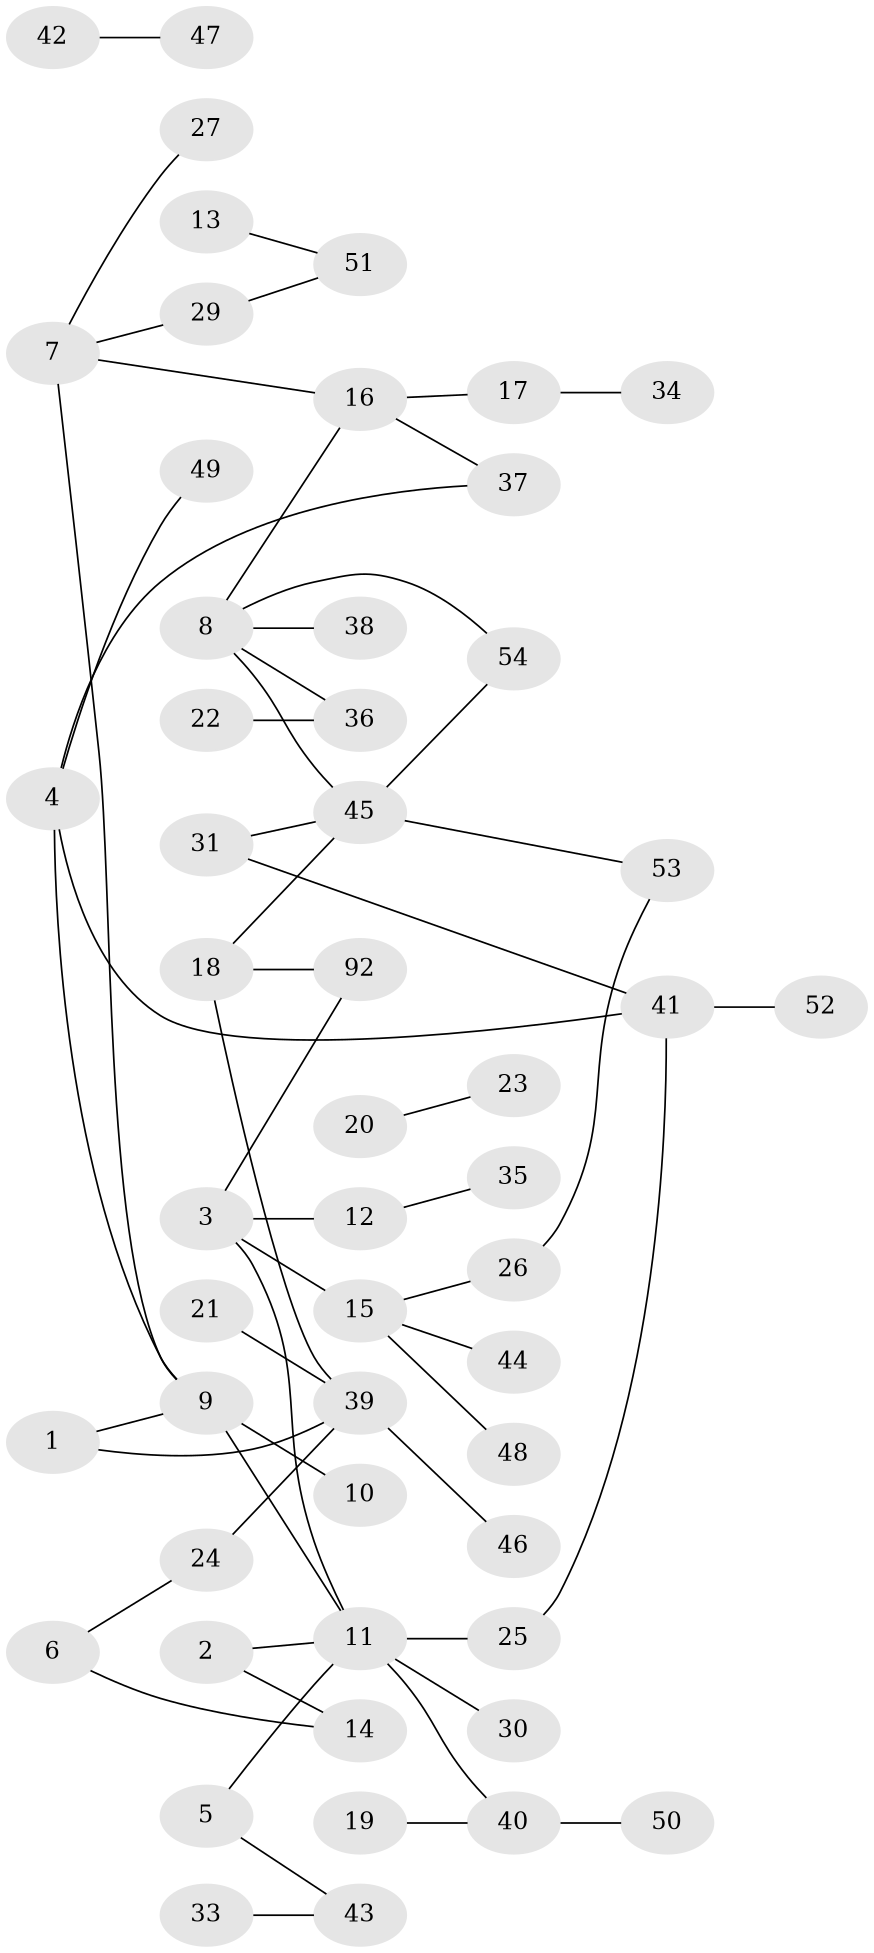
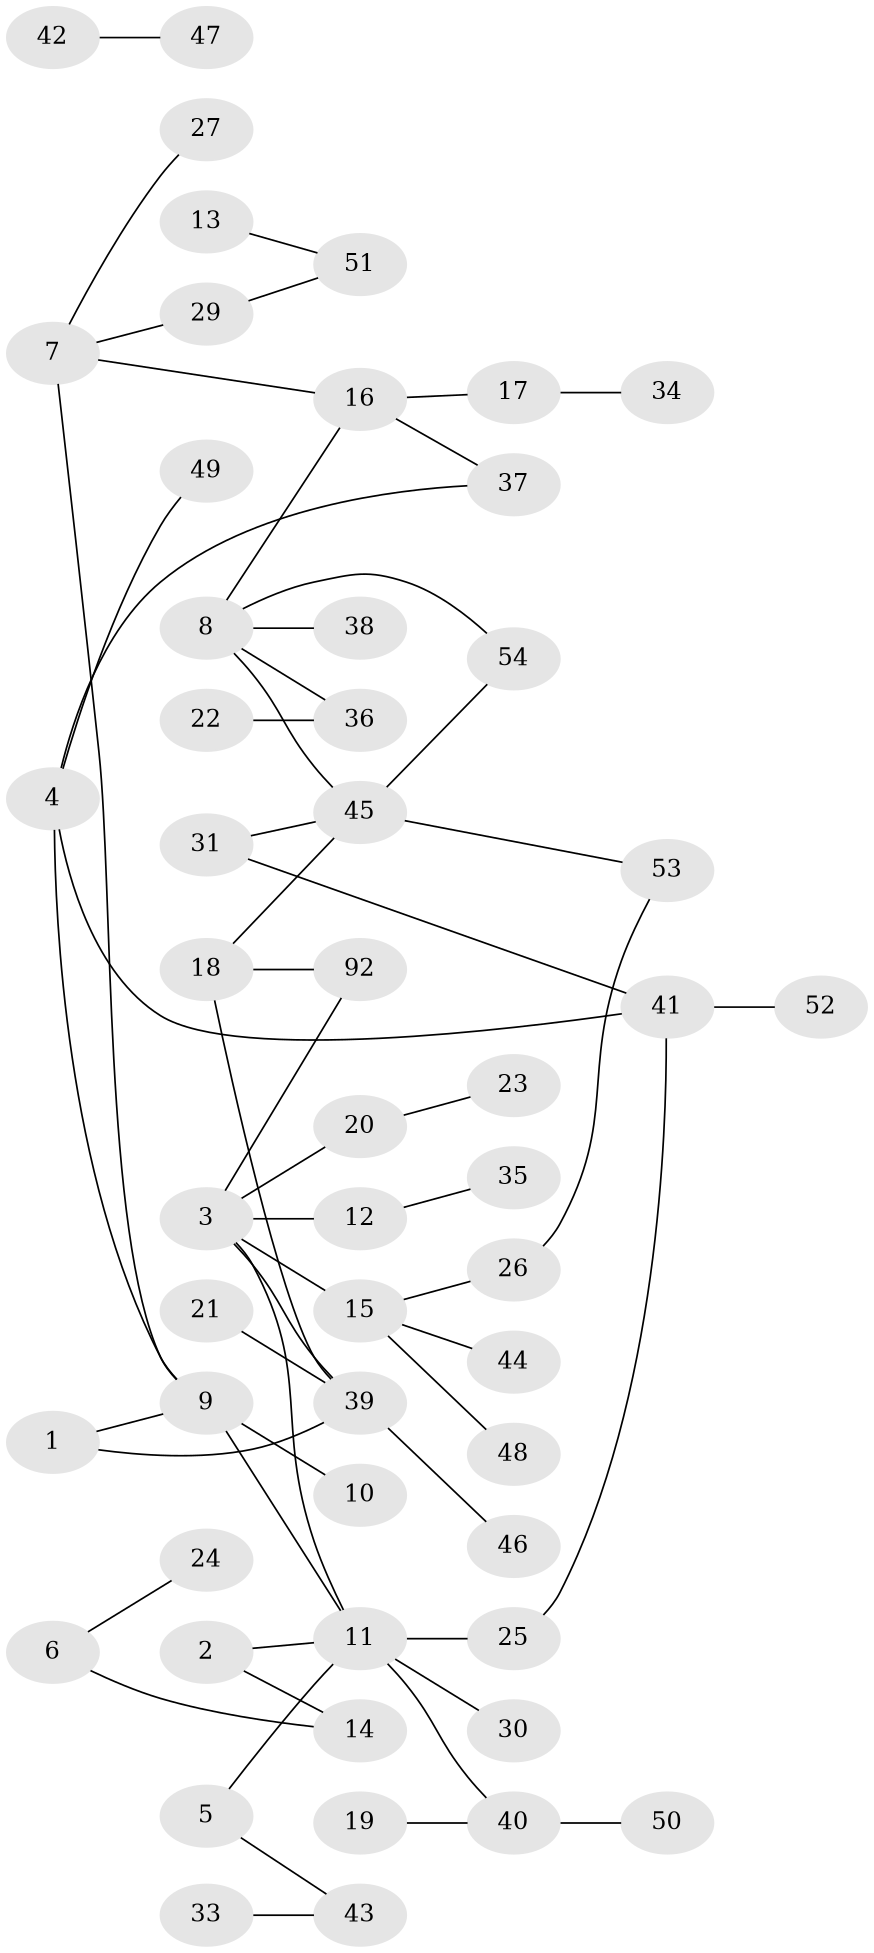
none -> (283, 1173)
(283, 1481) -> (283, 1311)
